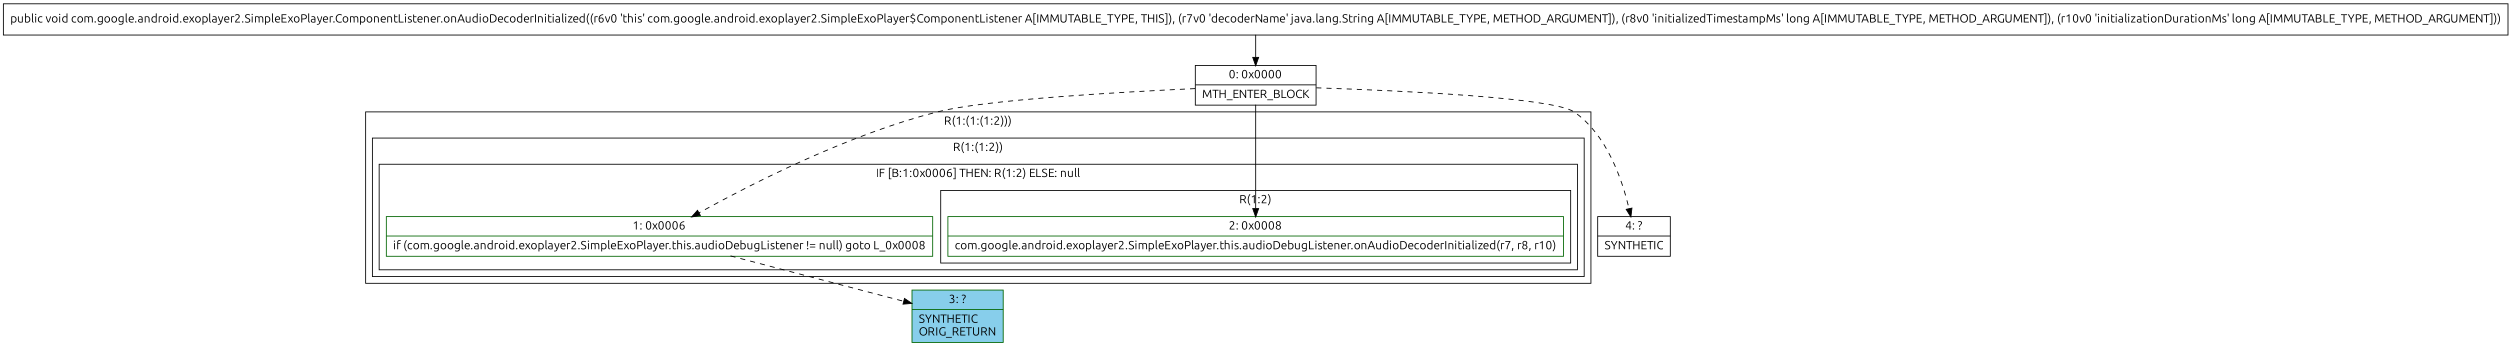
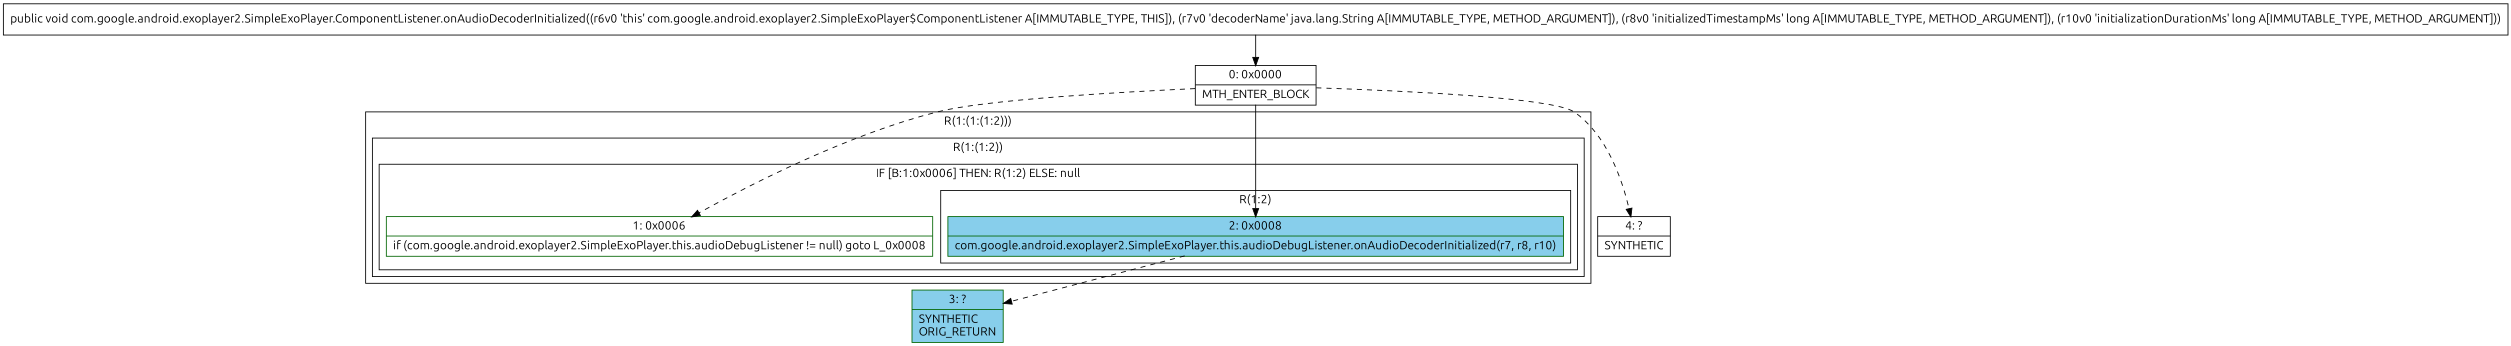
(1256, 236) -> (1256, 236)
(856, 289) -> (1059, 289)
